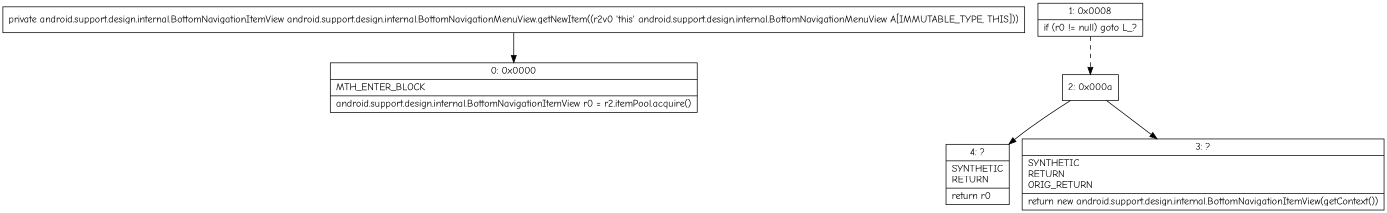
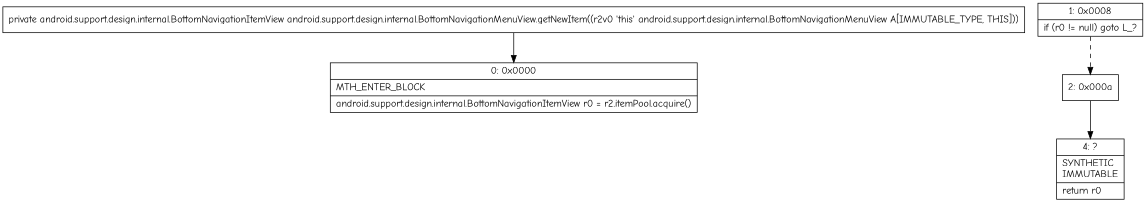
(1203, 174) -> none
(970, 180) -> (1090, 174)
